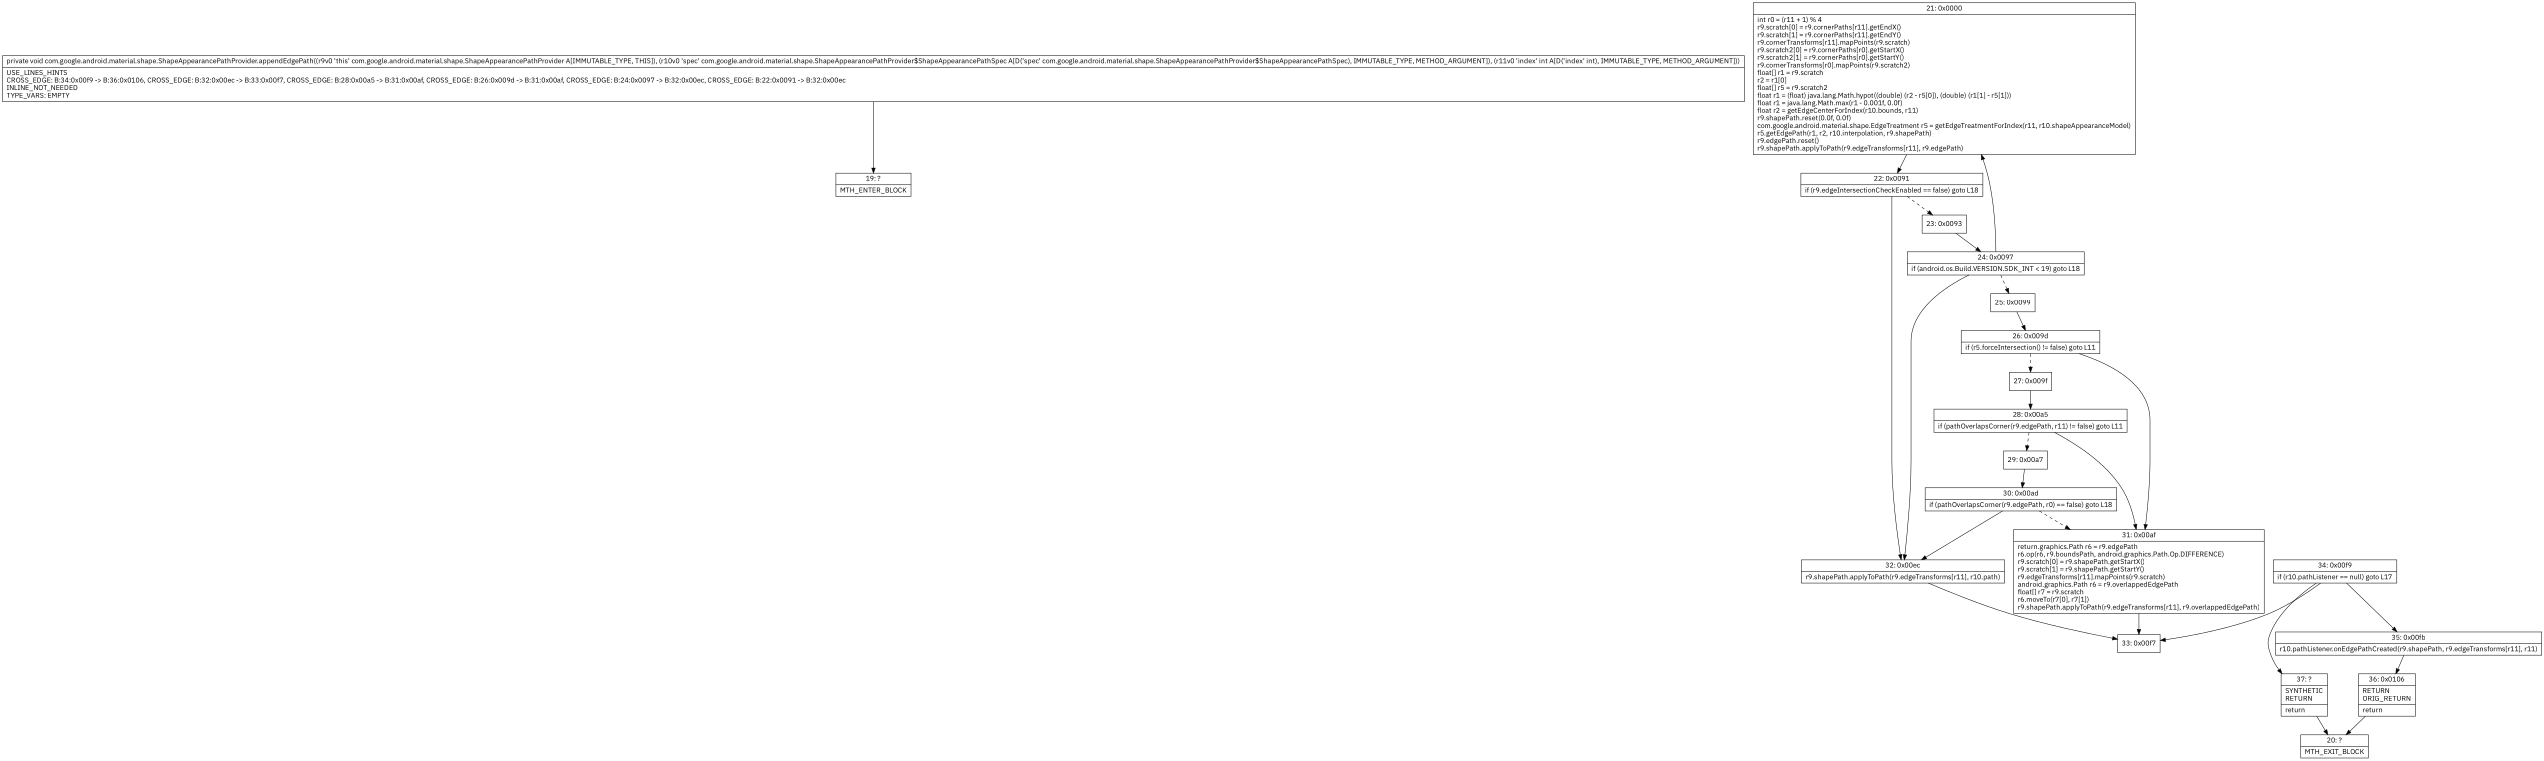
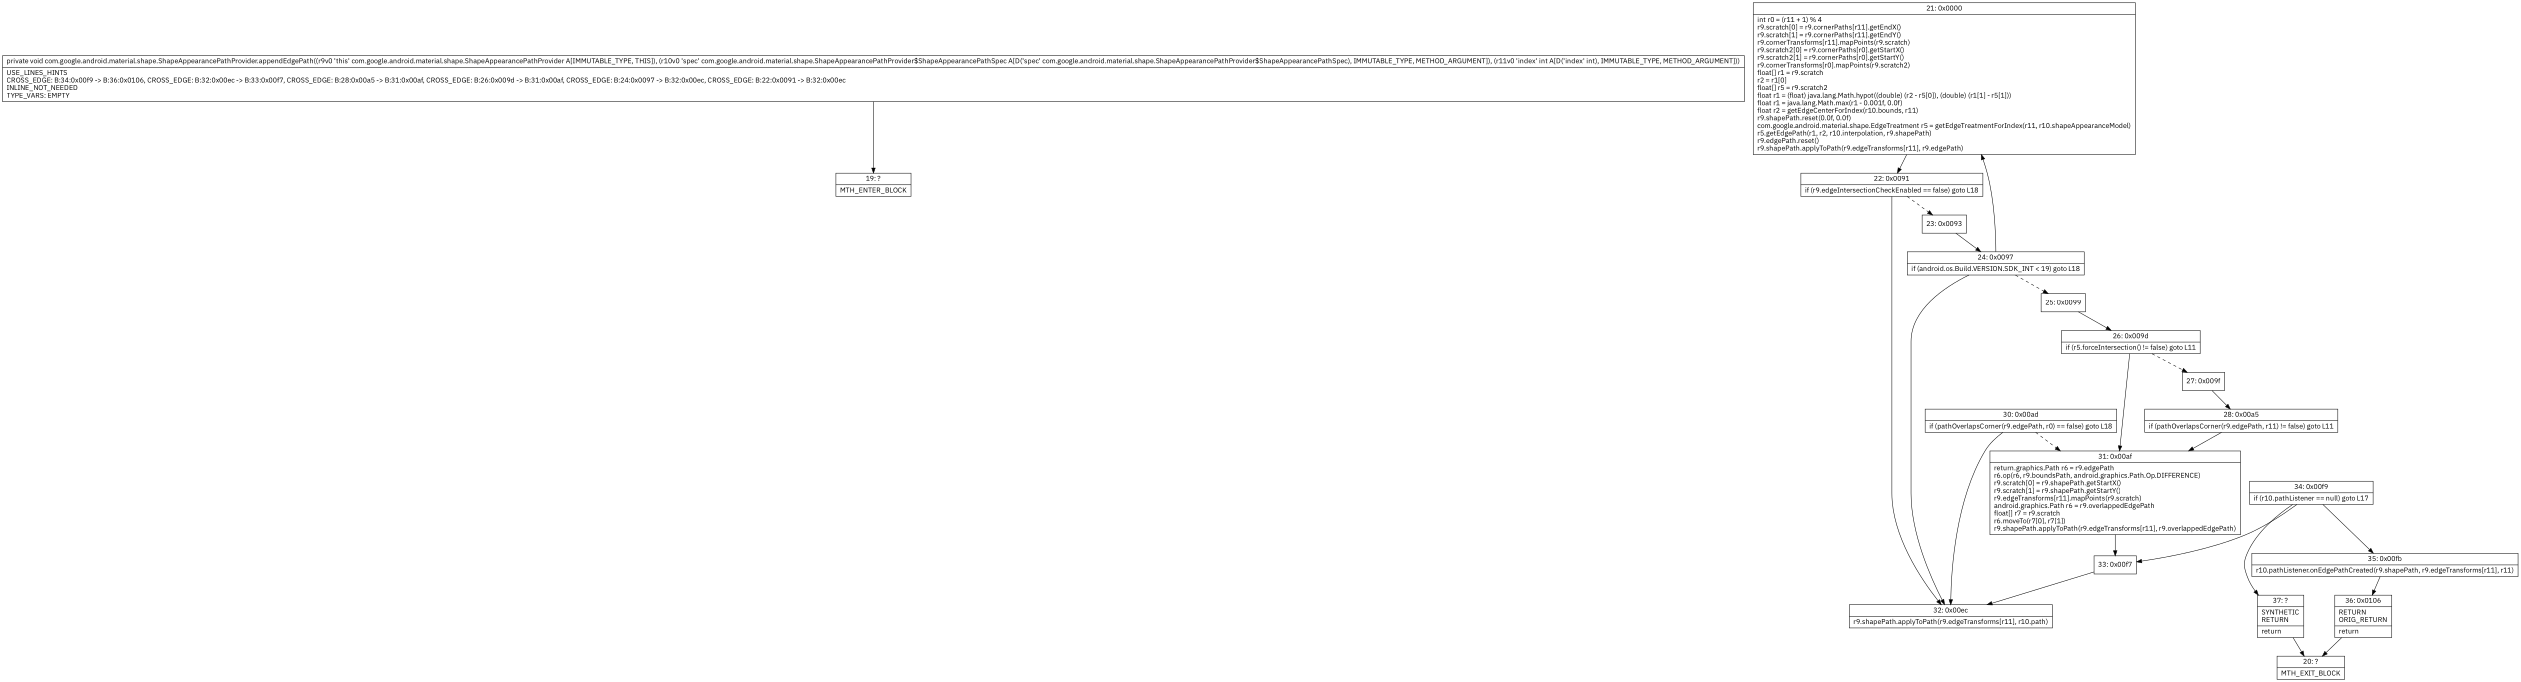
(2025, 460) -> none
(2019, 616) -> (2043, 588)
